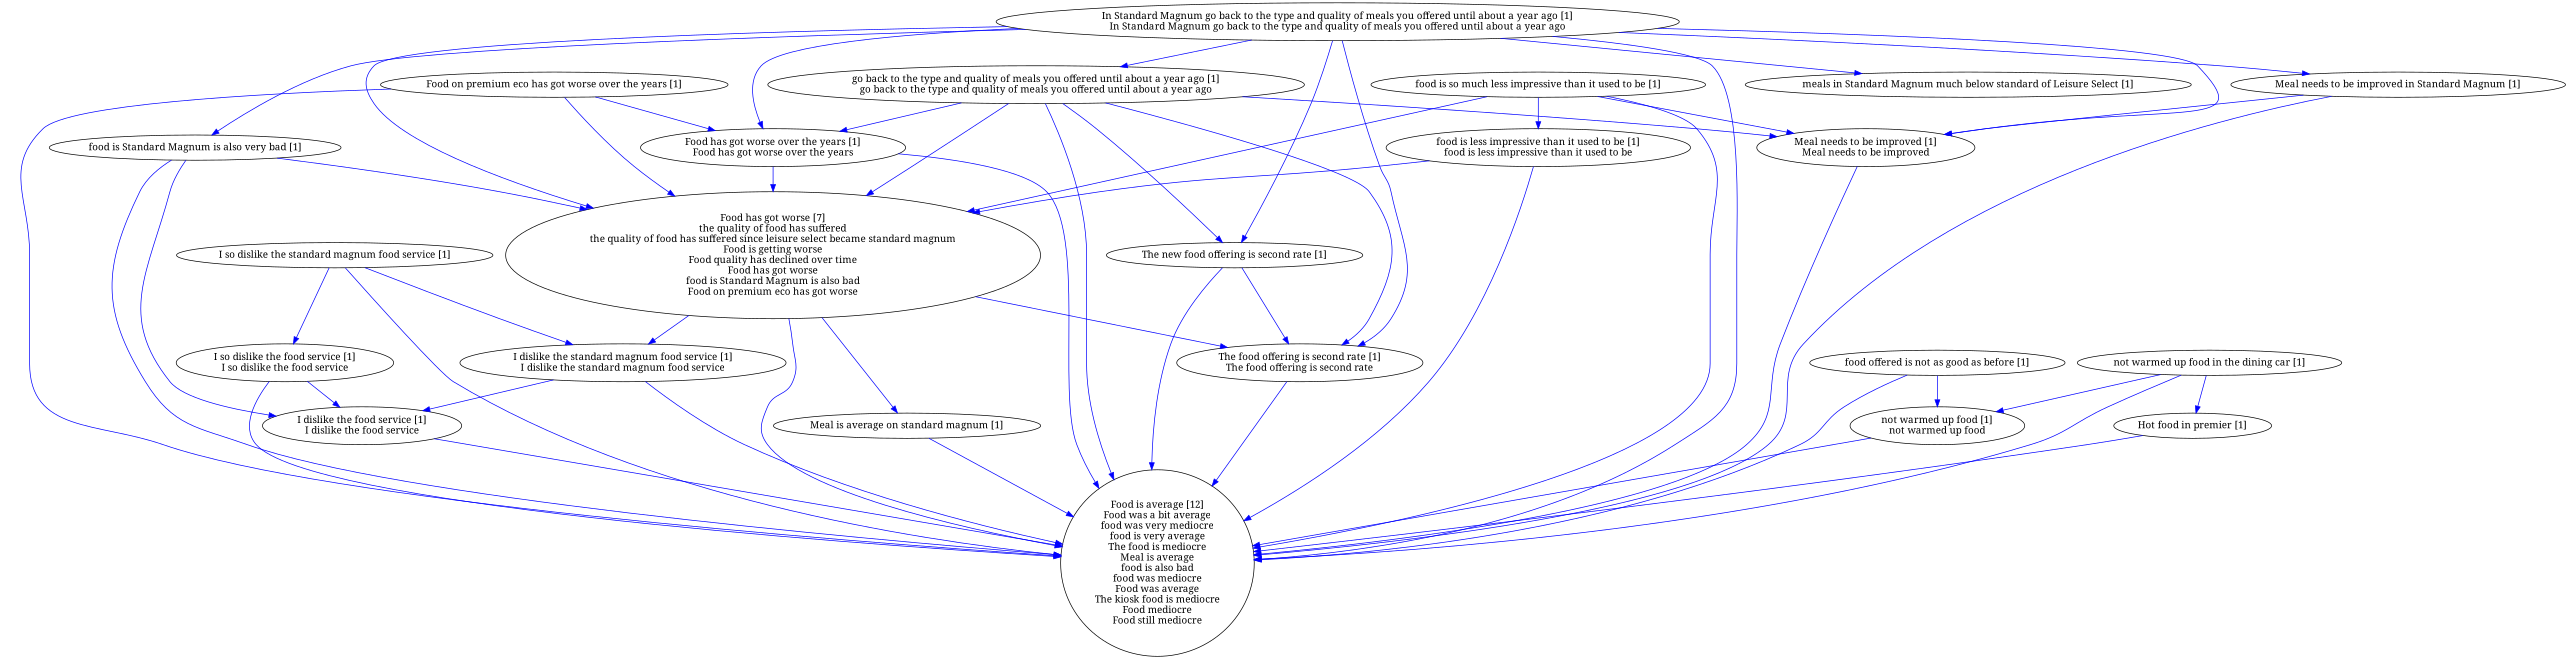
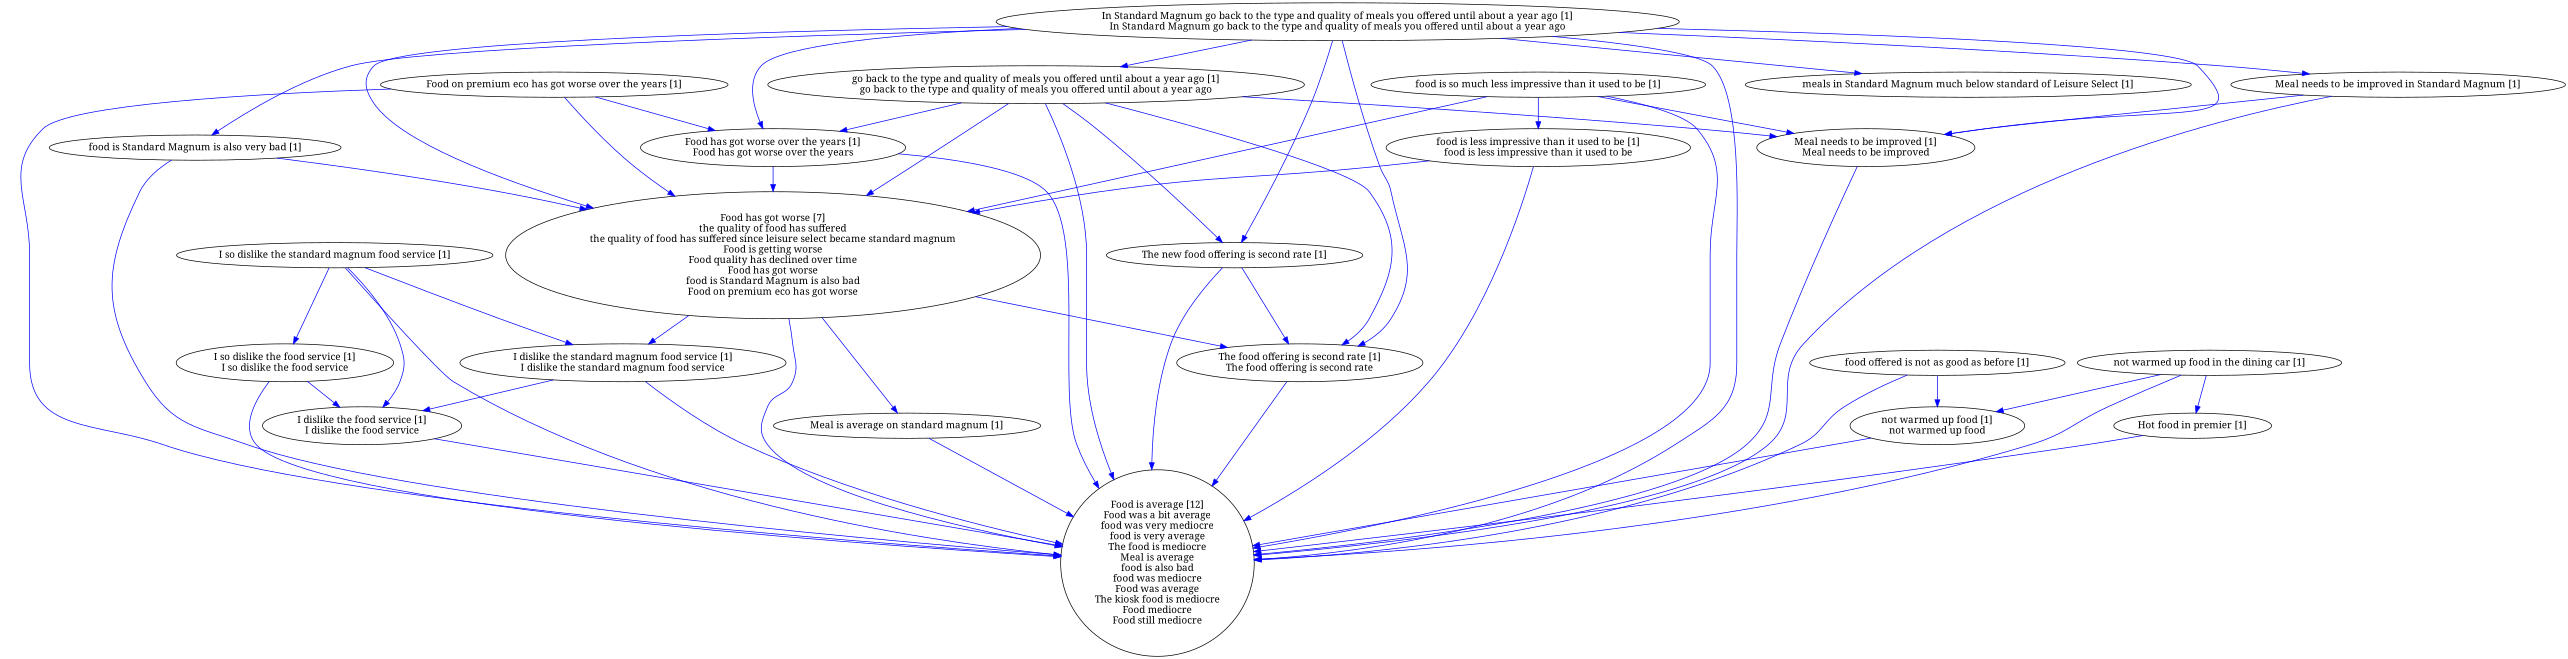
(143, 323) -> (394, 330)
